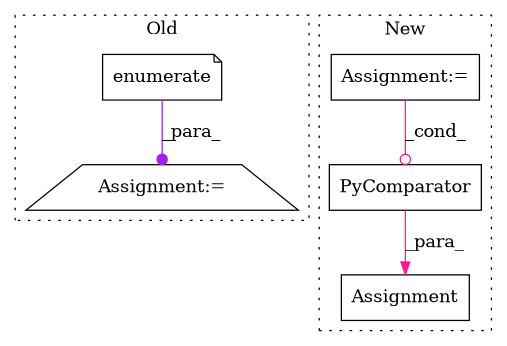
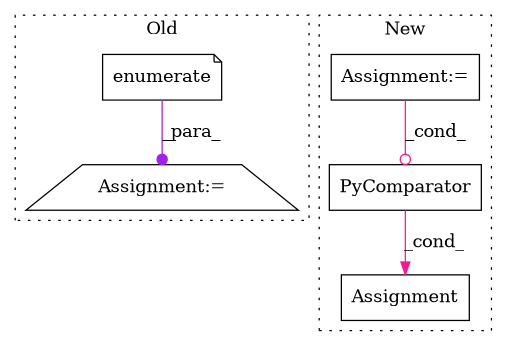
(434, 243) -> (434, 243)
